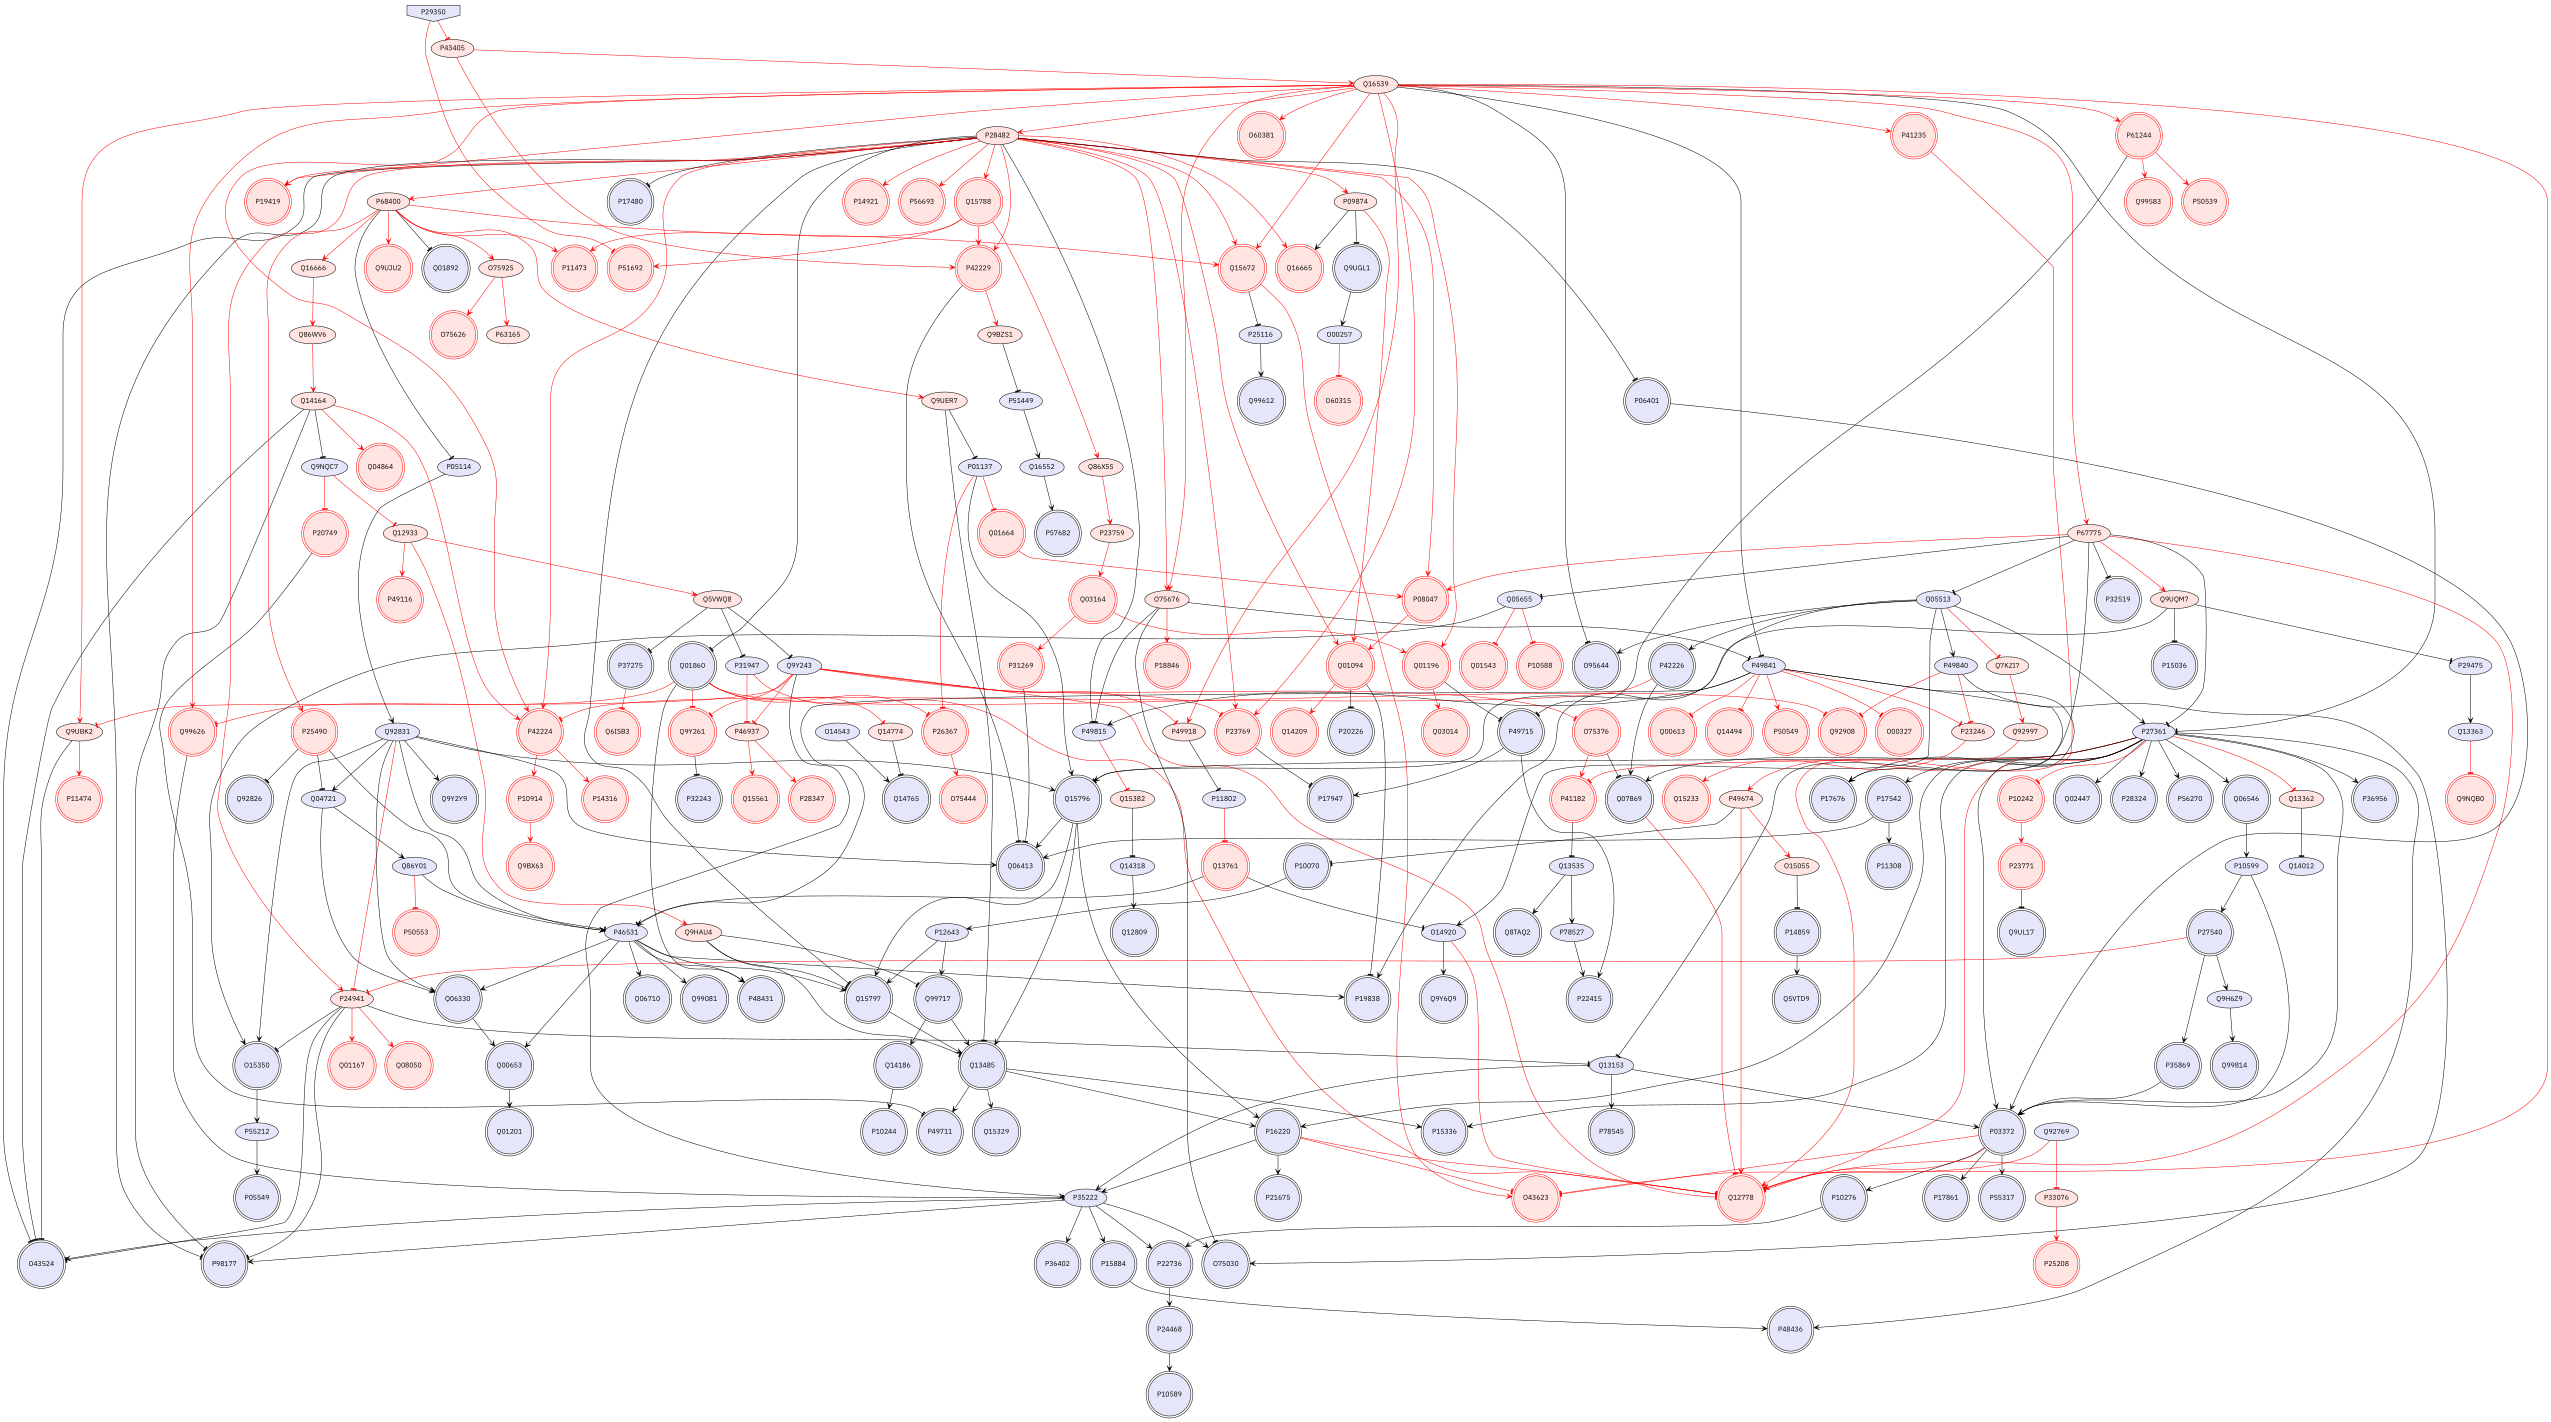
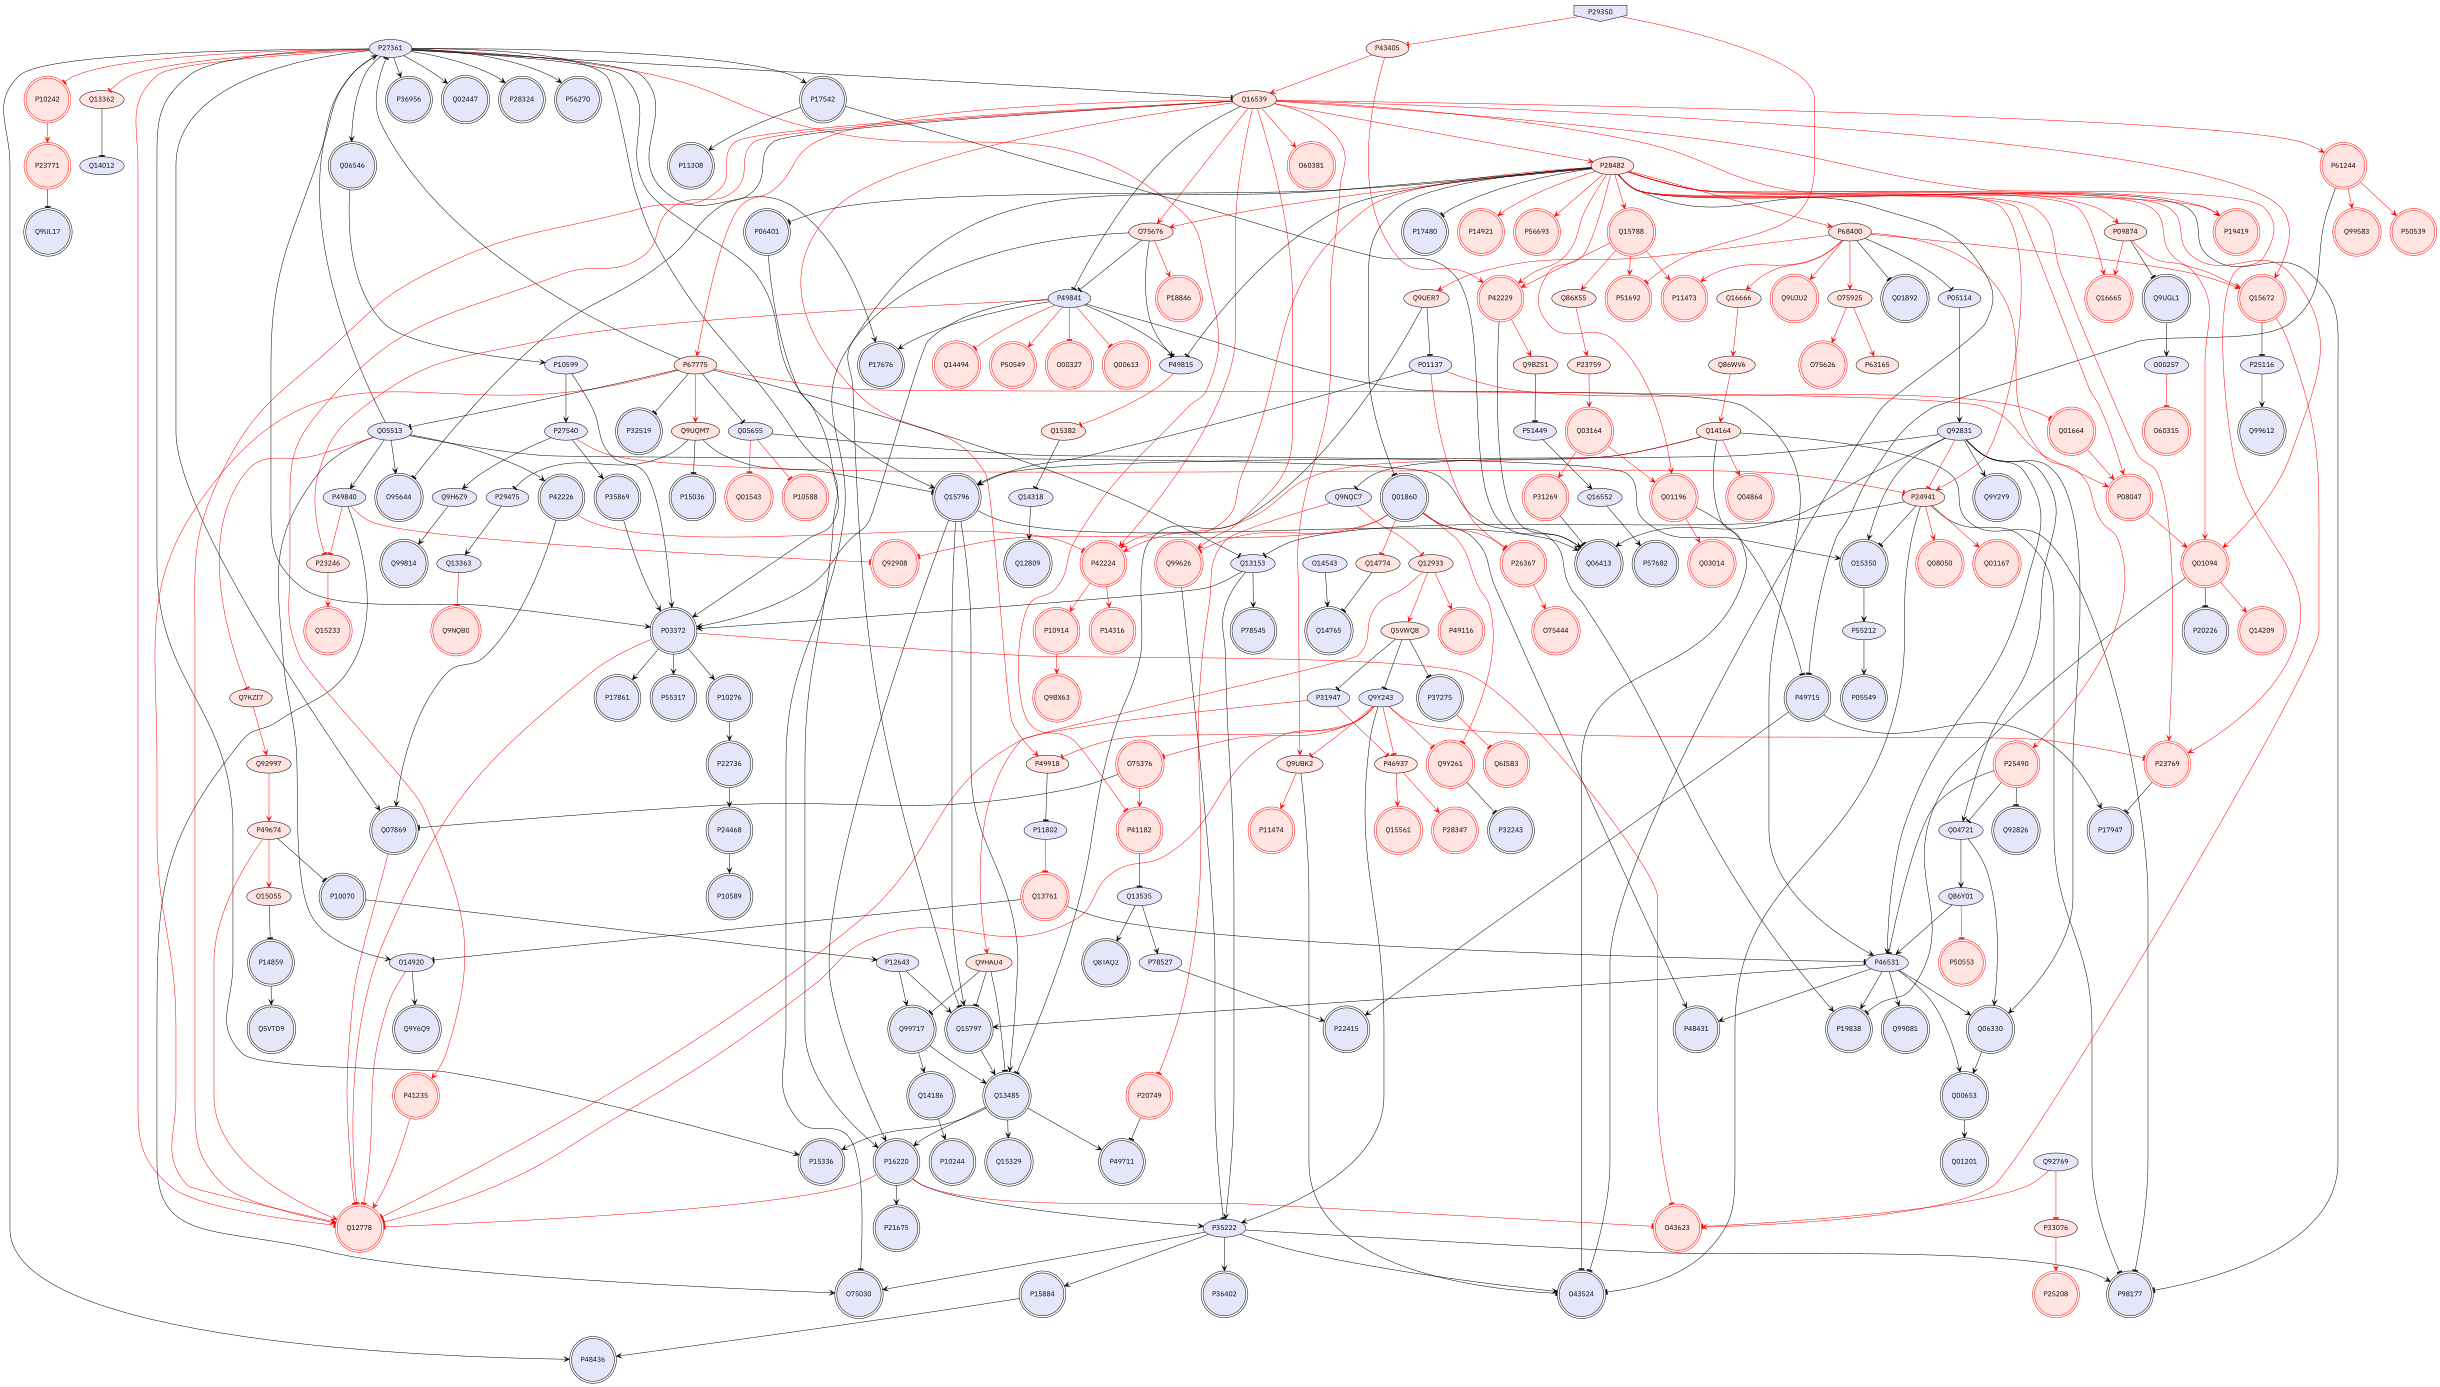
(1333, 228) -> (2120, 256)
(2147, 250) -> (821, 74)
(2210, 933) -> (566, 431)
(648, 999) -> none
(1122, 1225) -> none
